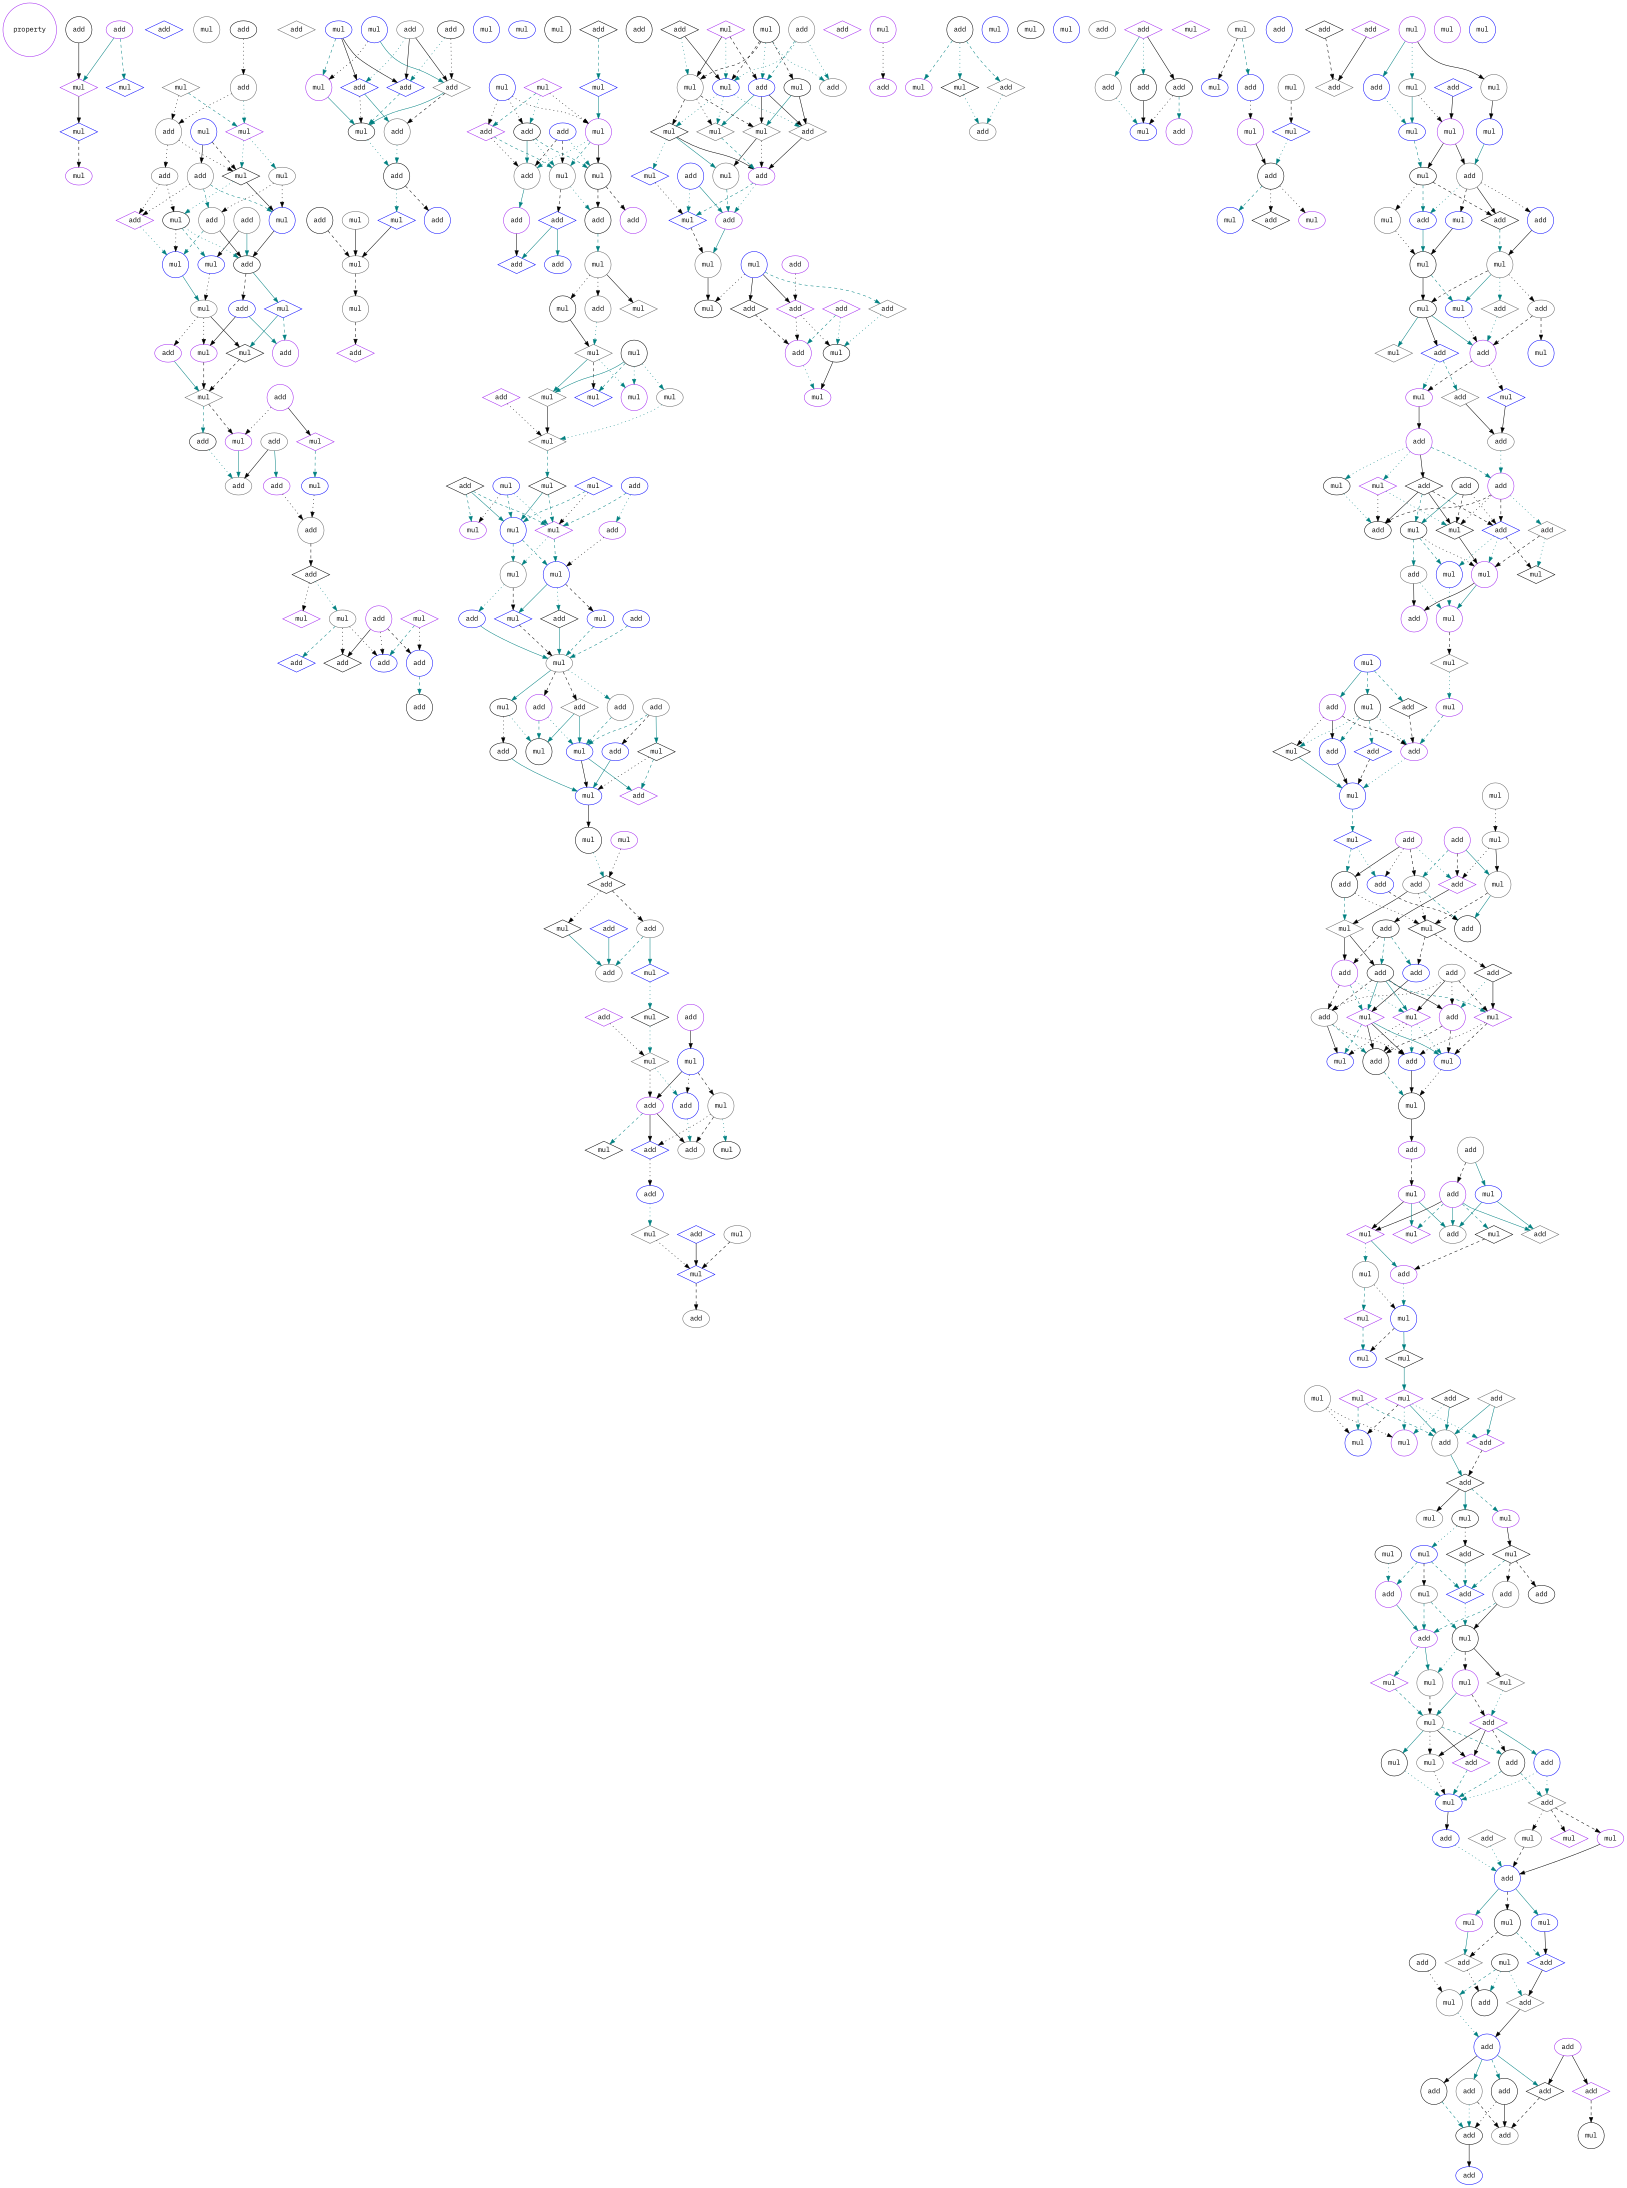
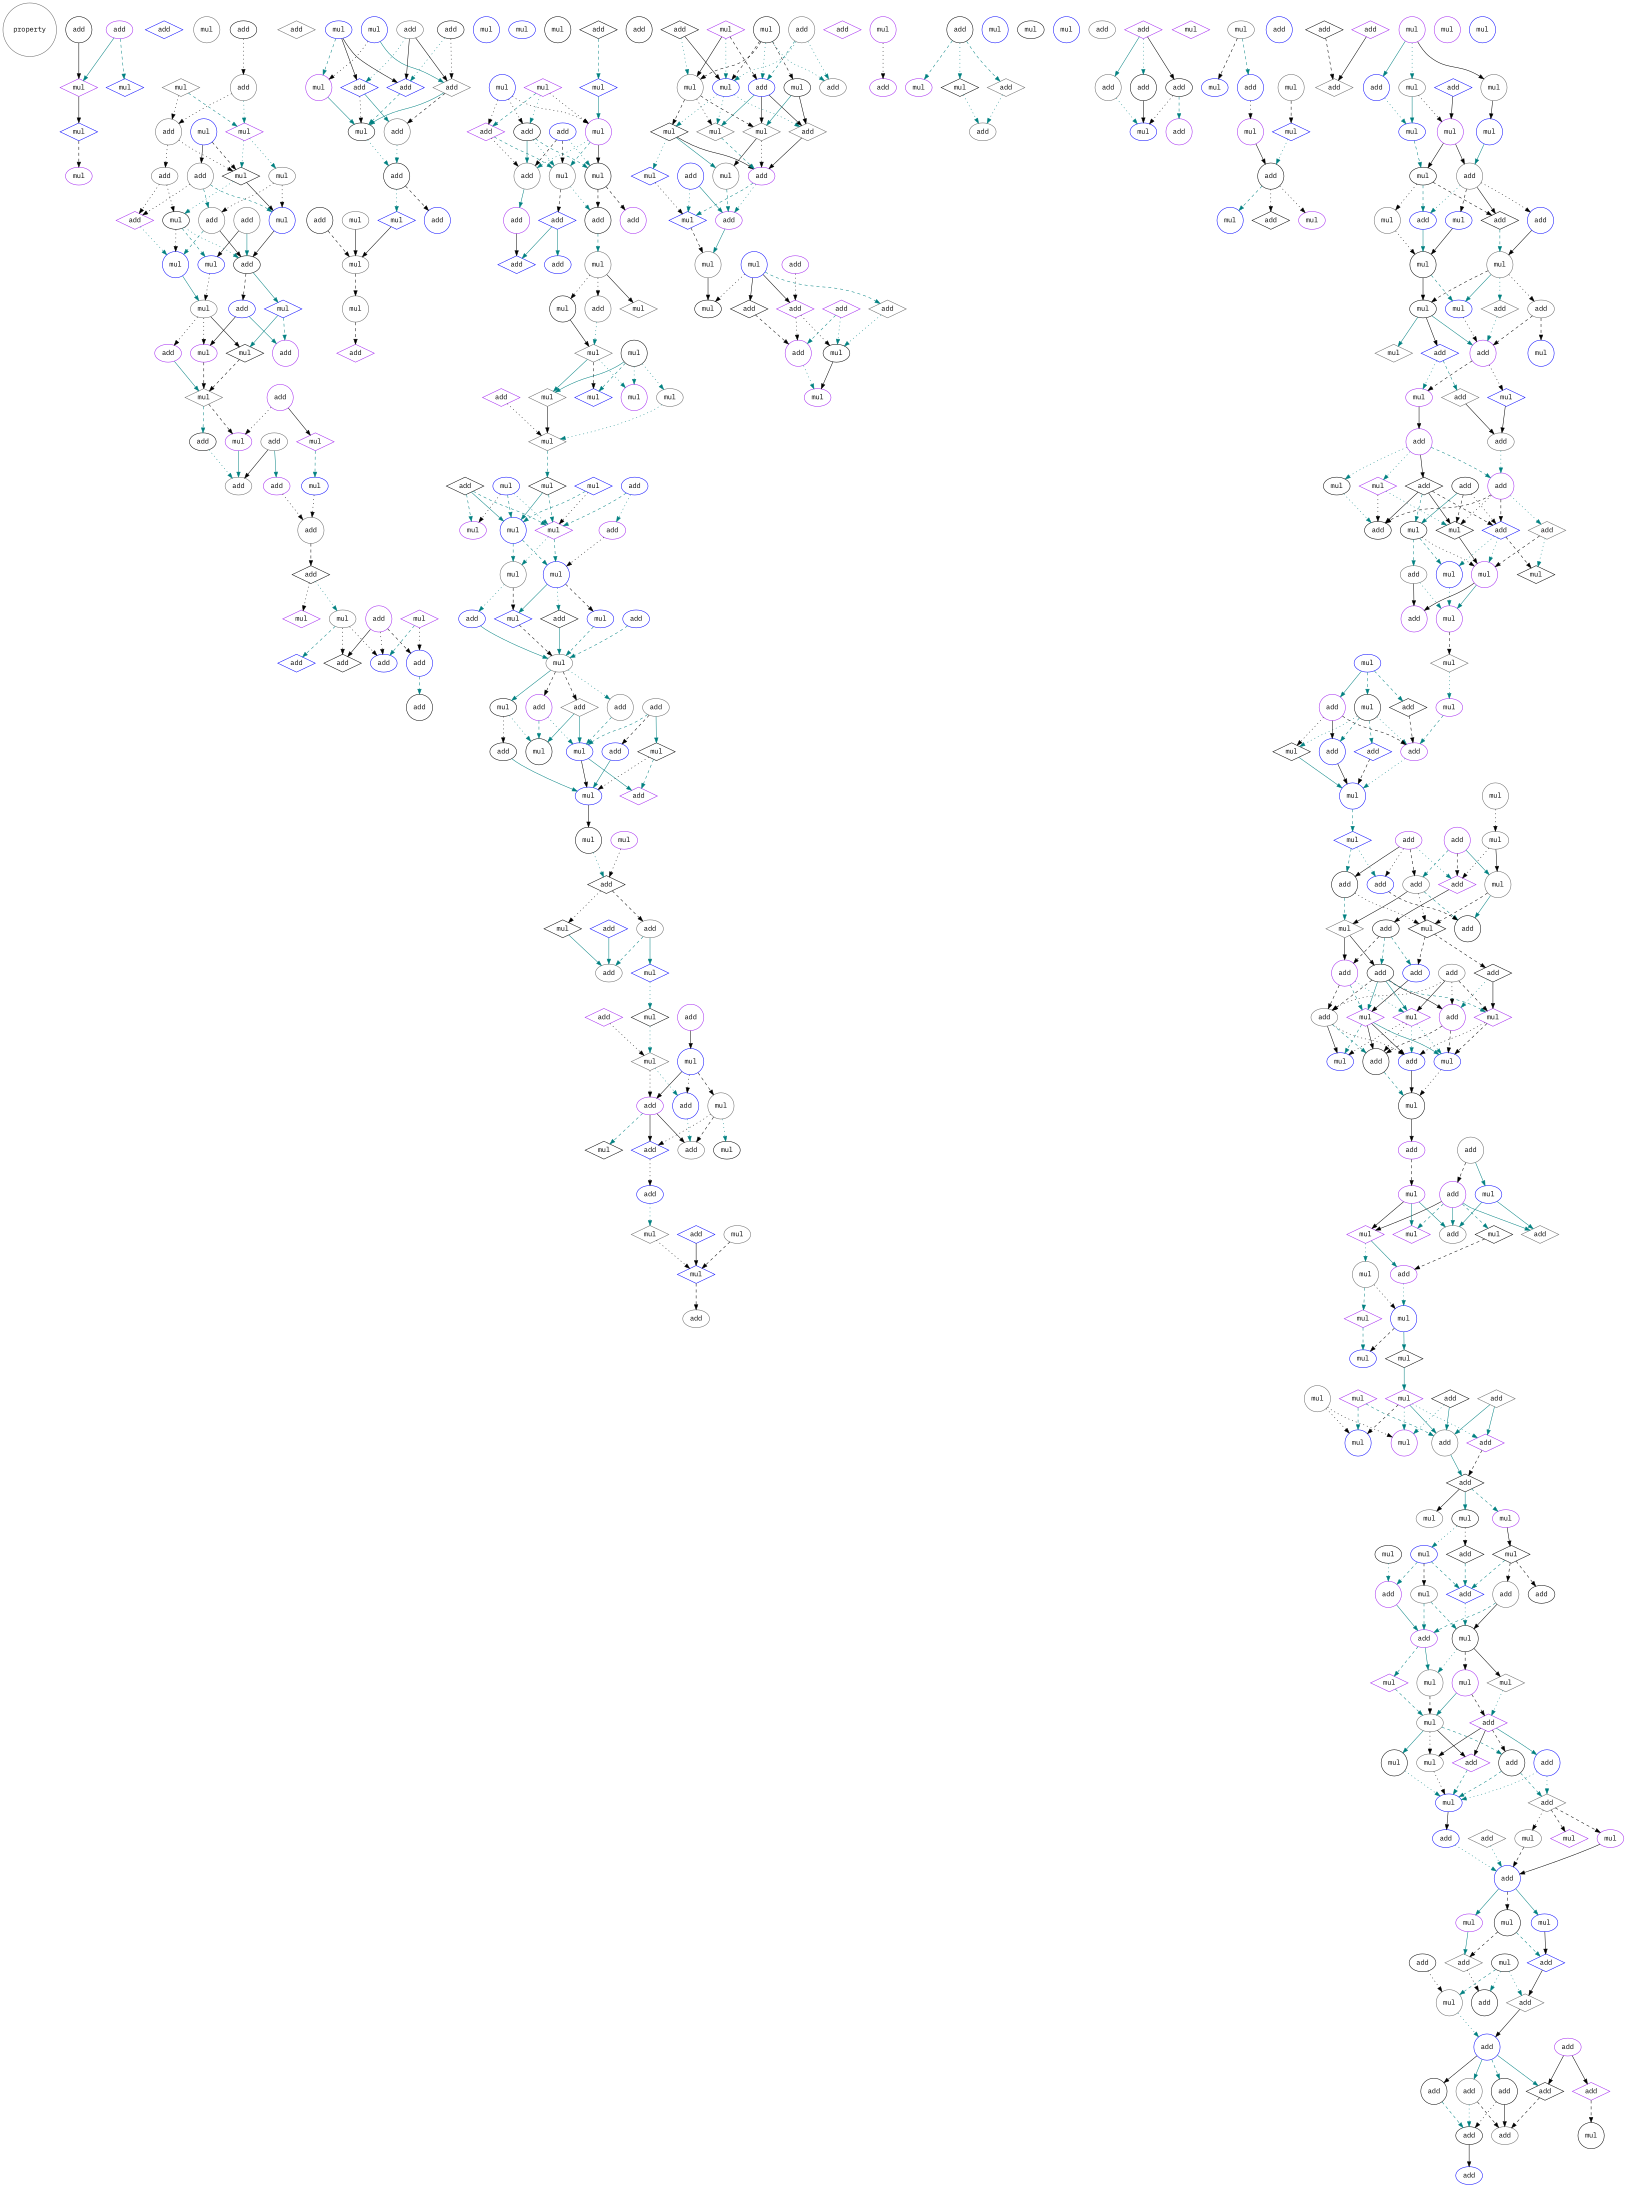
(30, 30) -> (30, 30)
